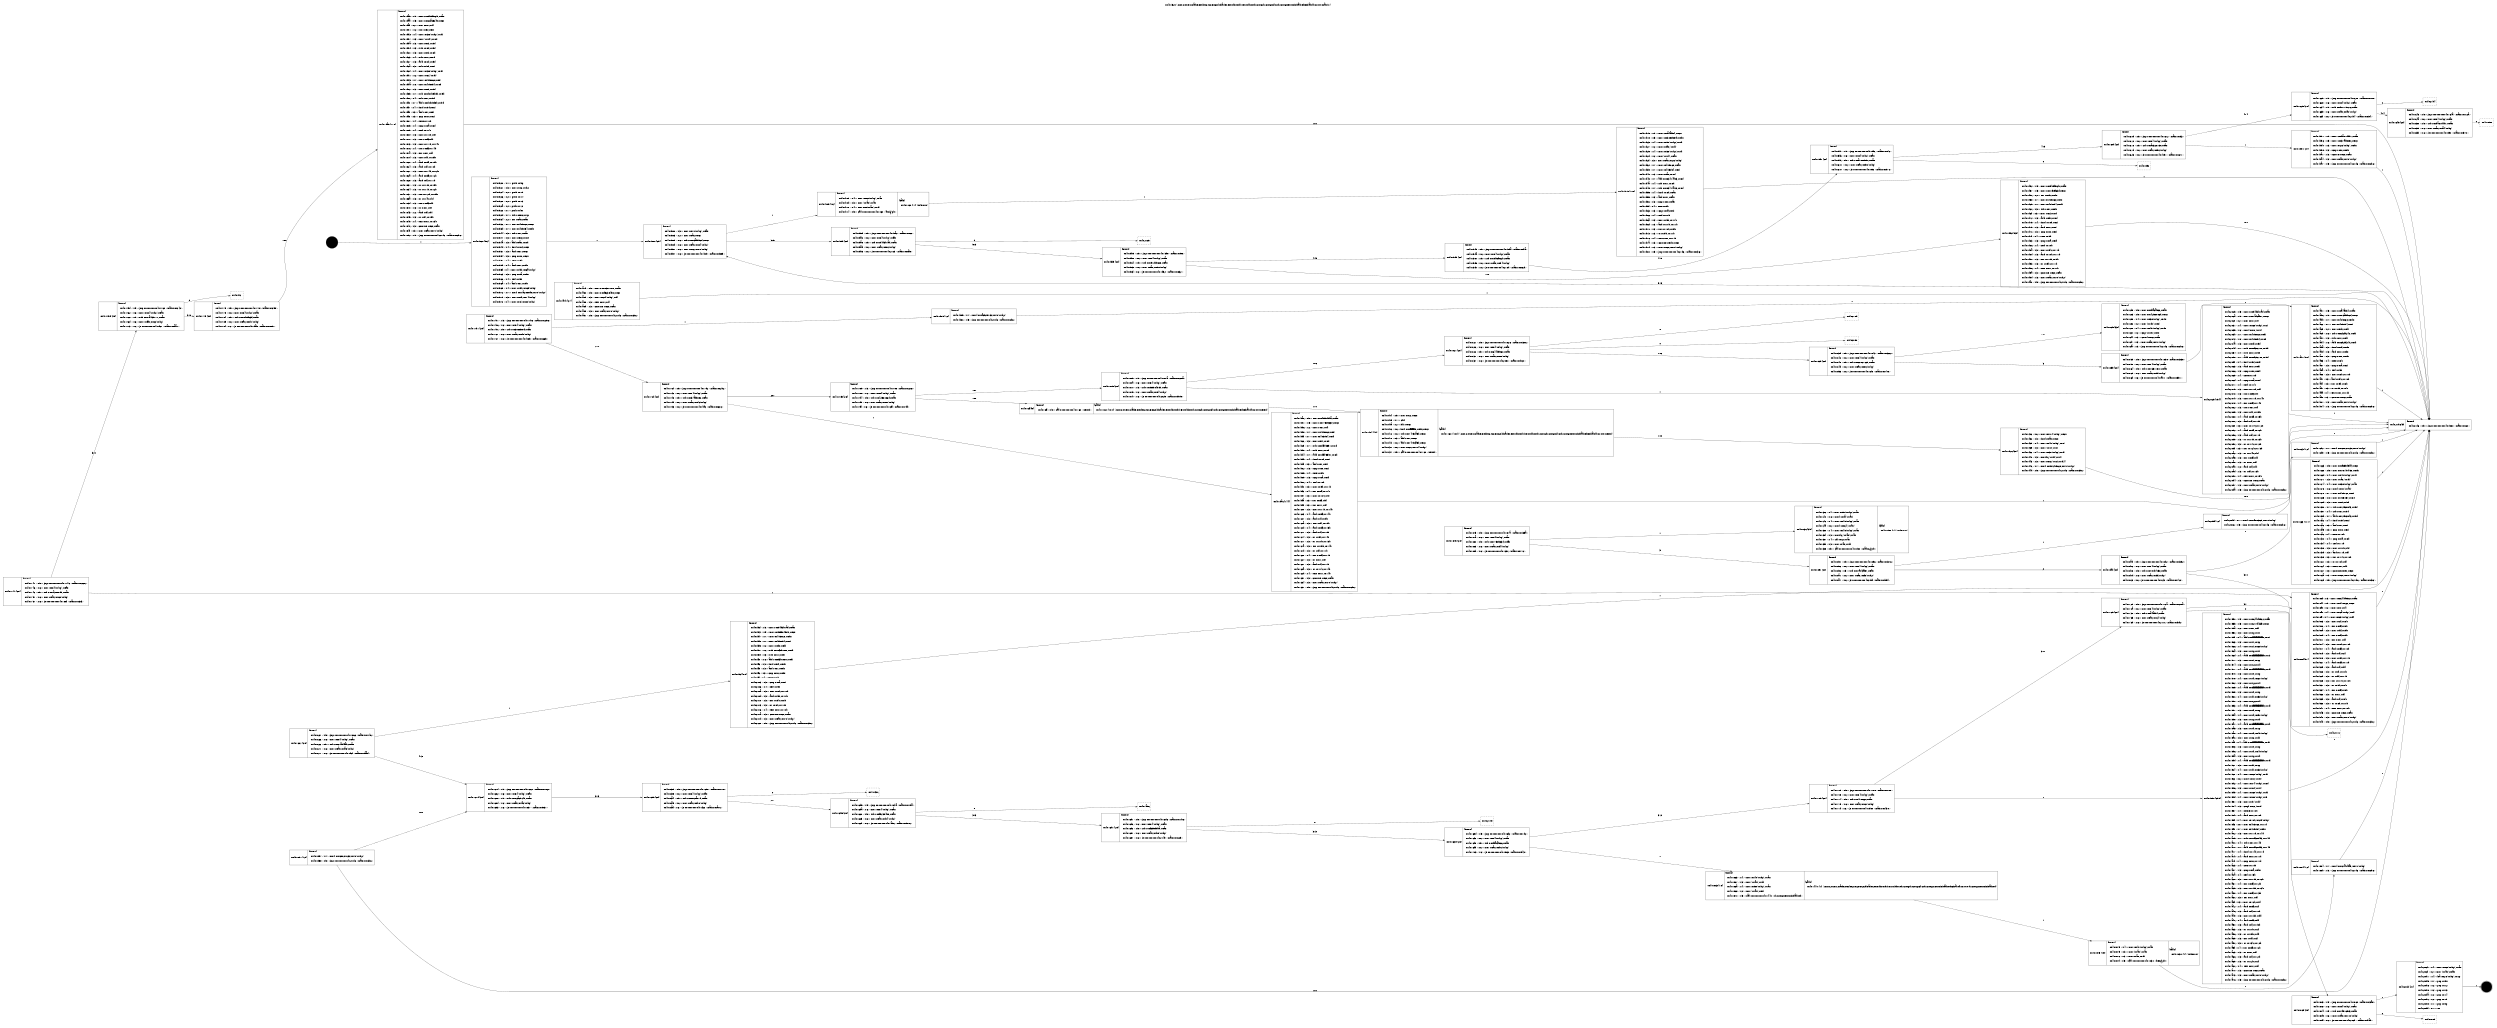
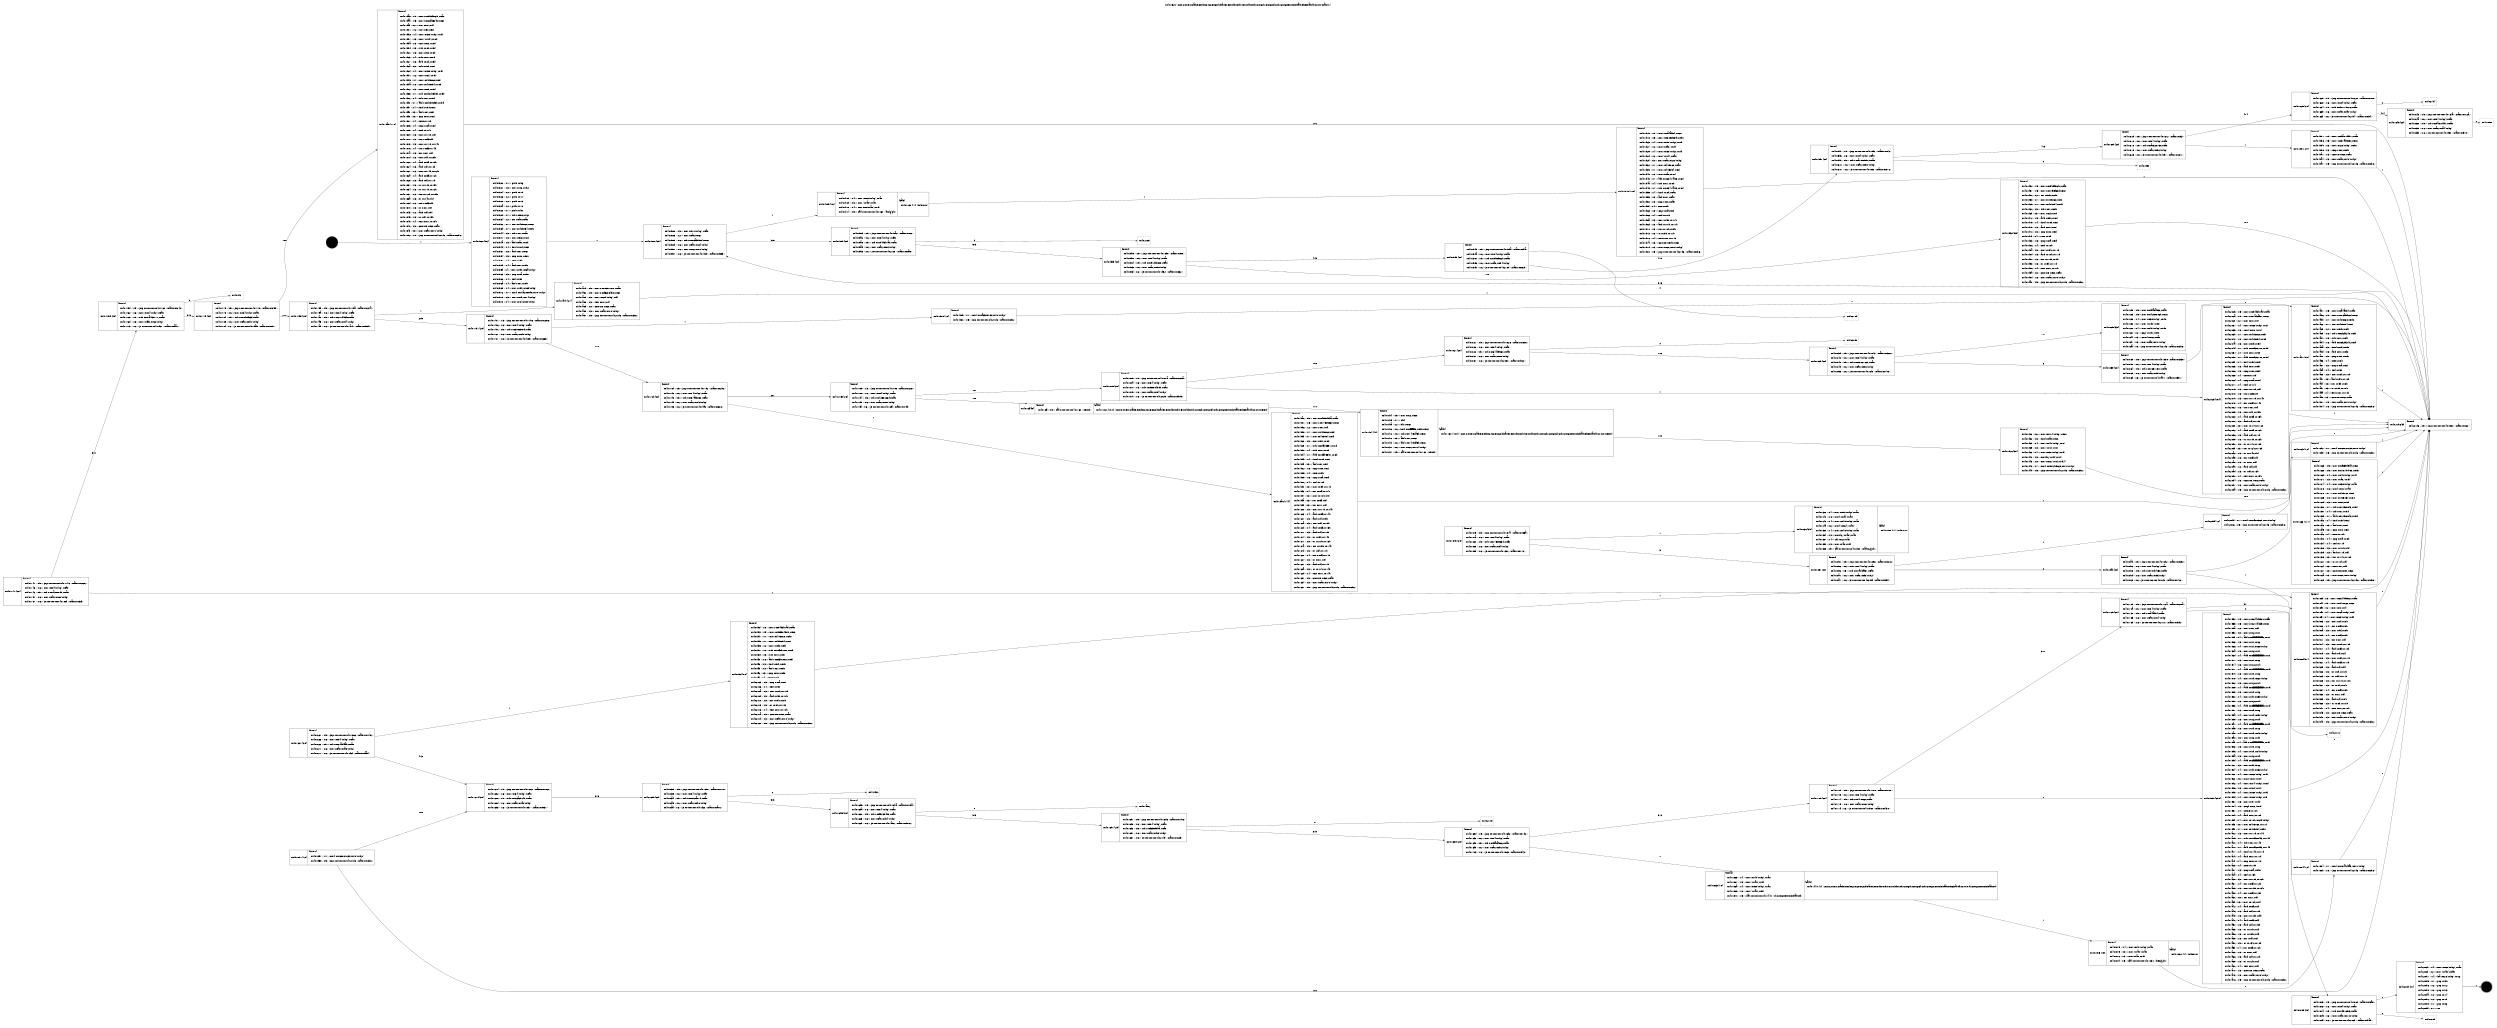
none -> (332, 316)
(1687, 332) -> (1675, 310)
(2245, 575) -> (2245, 575)
(772, 800) -> (772, 800)
